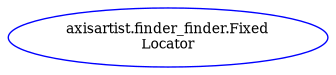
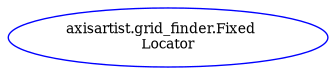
(168, 38) -> (168, 38)
